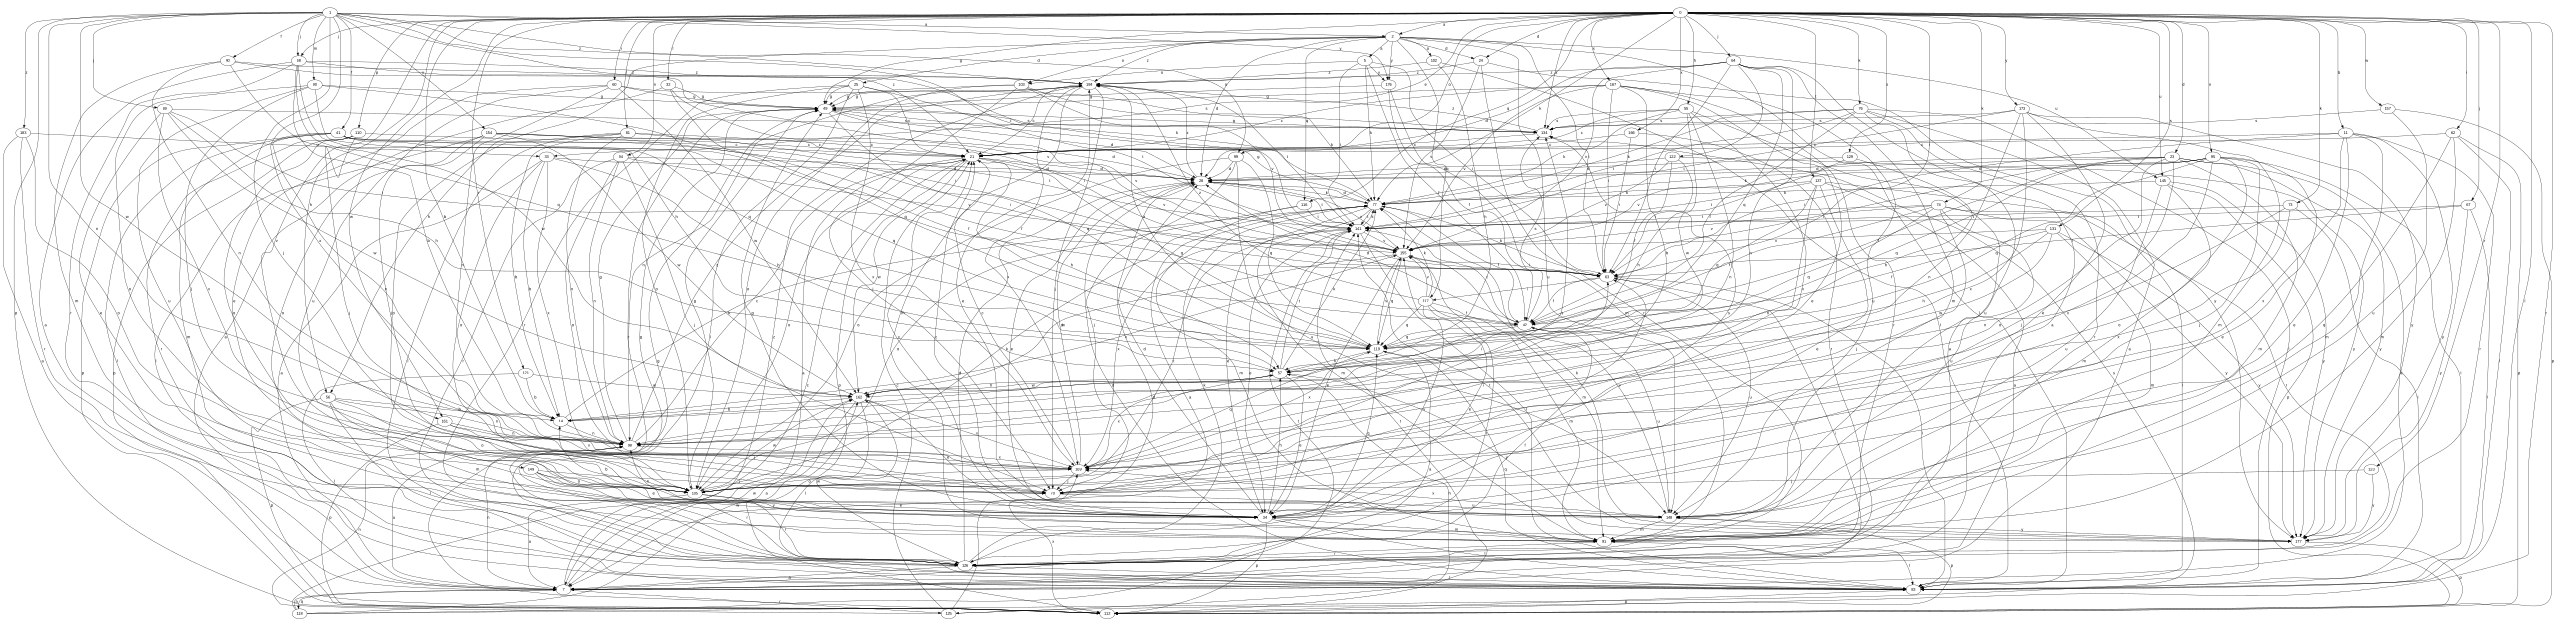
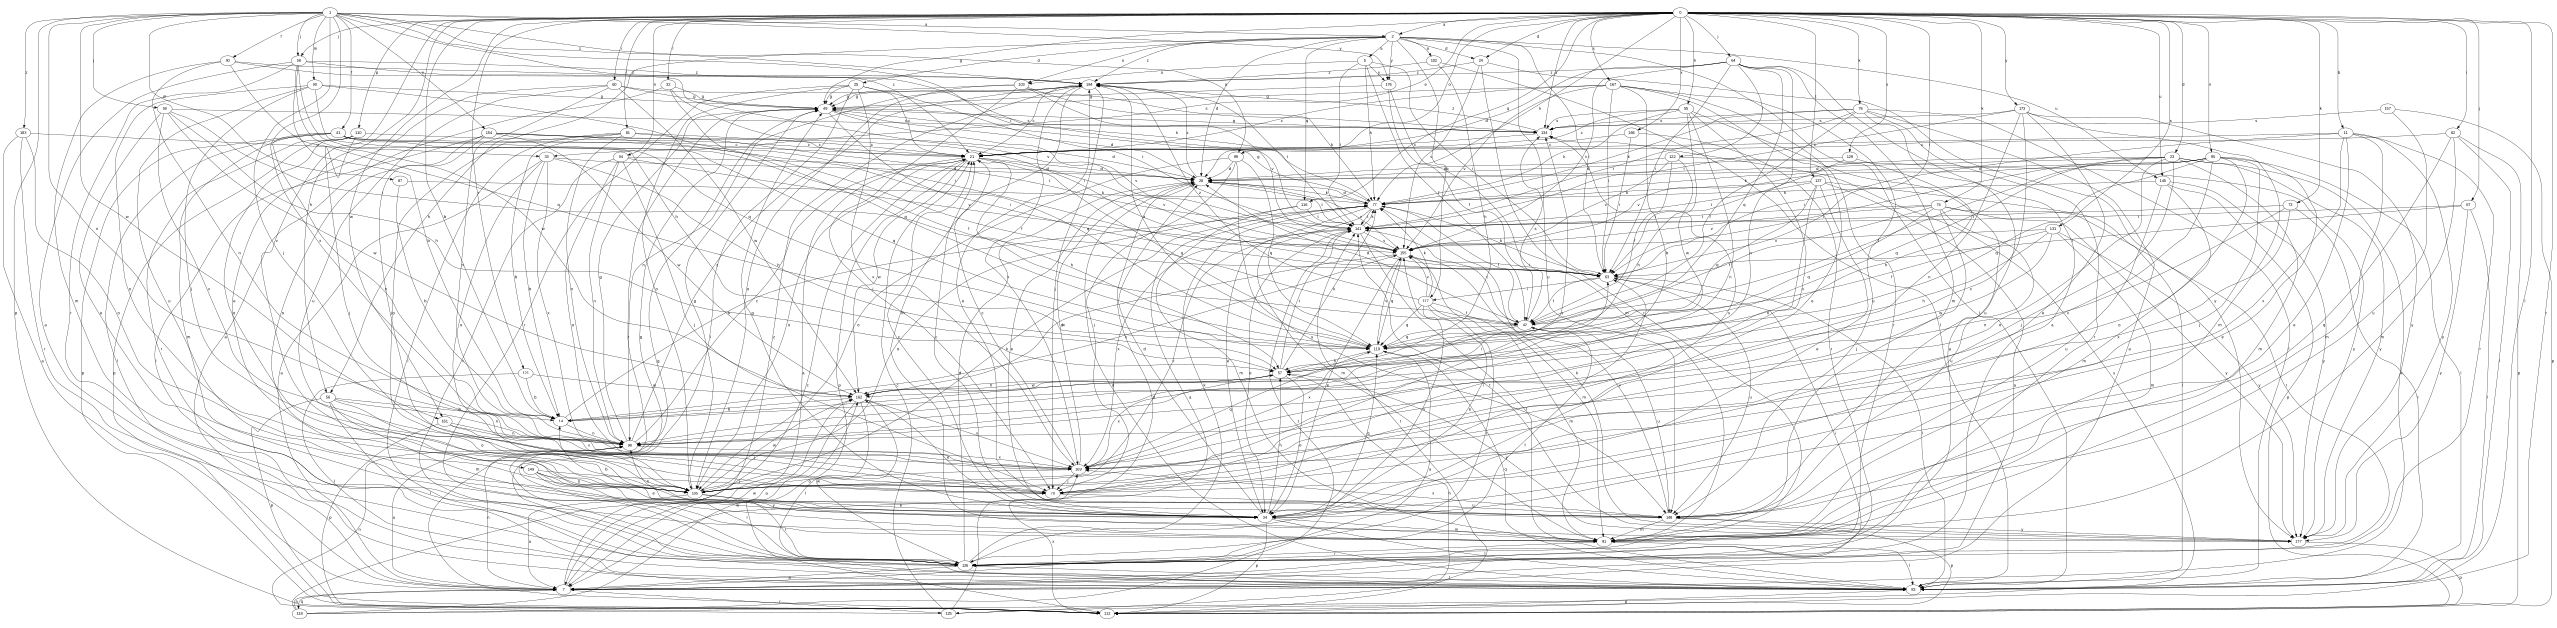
(2067, 15) -> none
none -> (400, 181)
(2371, 470) -> none
